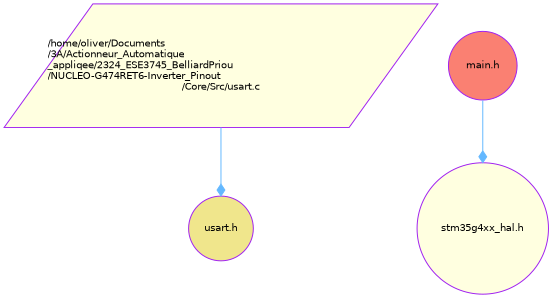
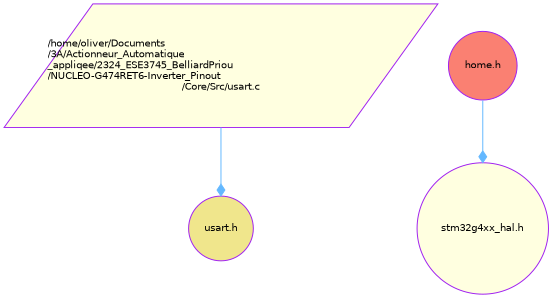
(483, 66) -> (483, 66)
(483, 228) -> (483, 228)
